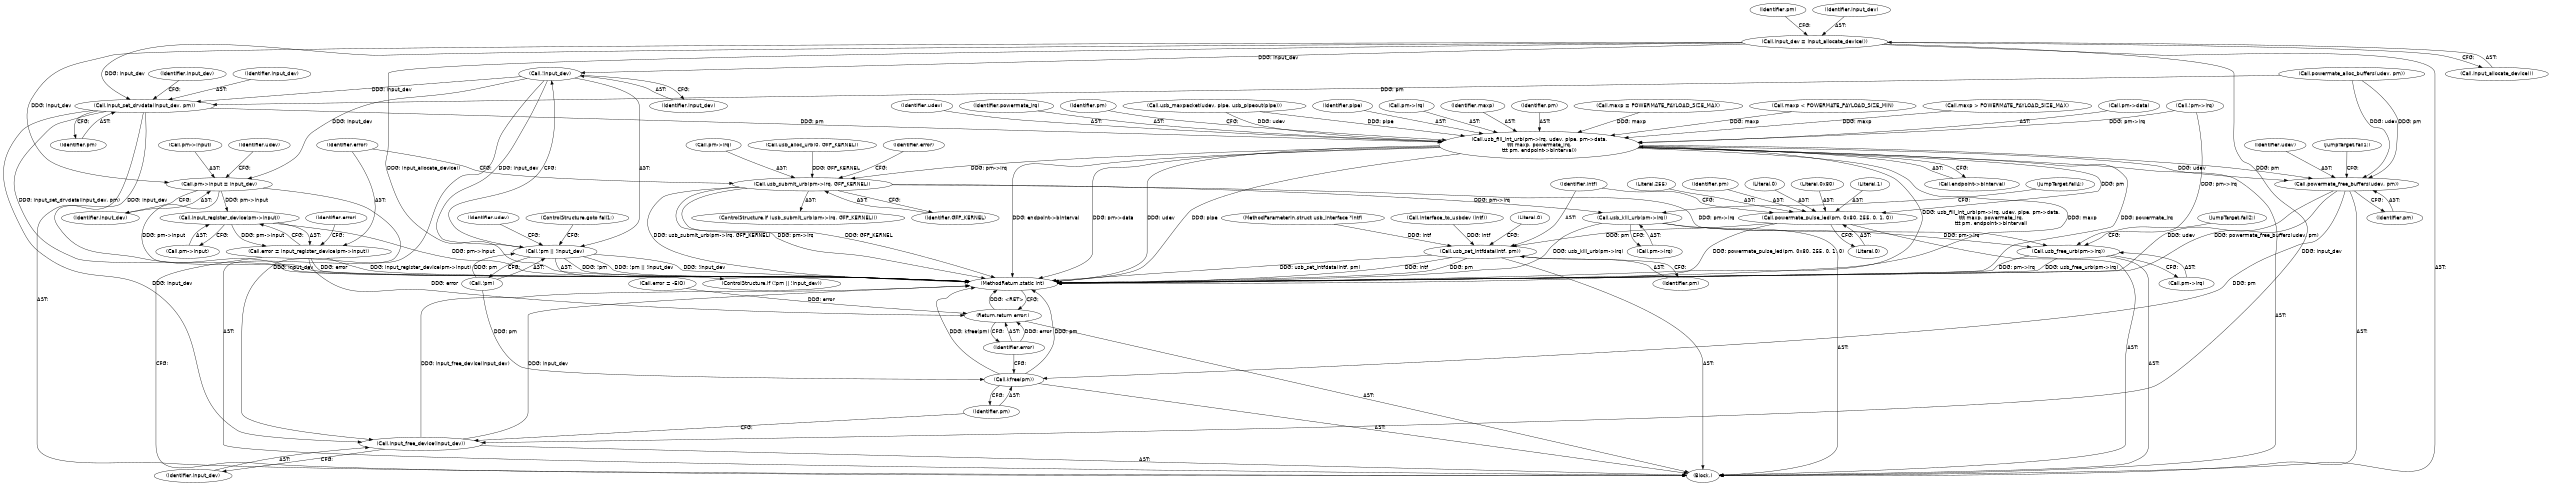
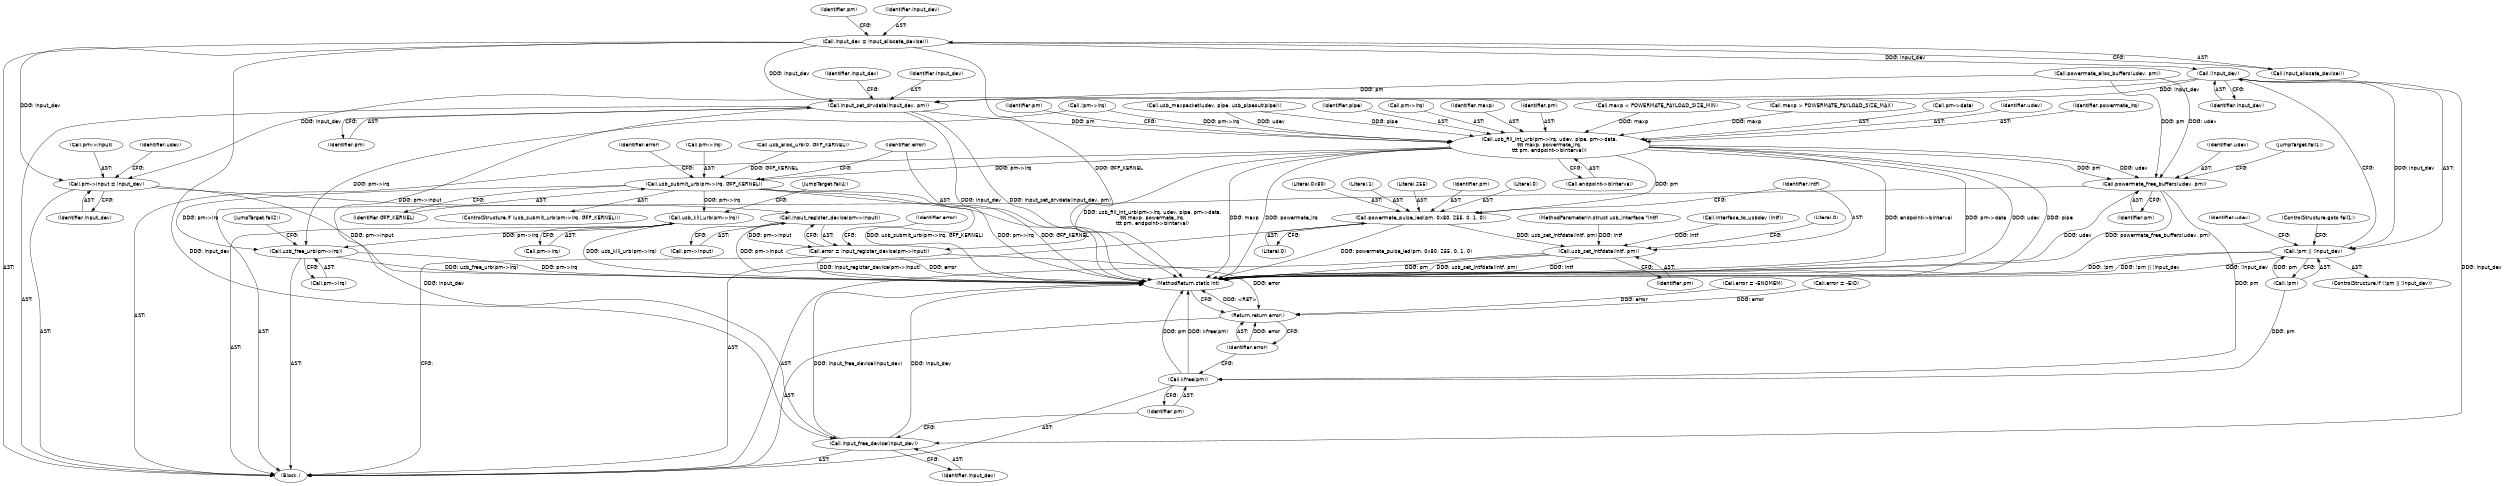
(1658, 106) -> none
(424, 168) -> (1119, 168)
(1618, 236) -> (1557, 236)
none -> (1753, 284)
